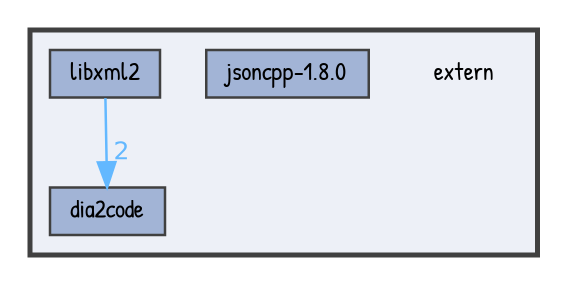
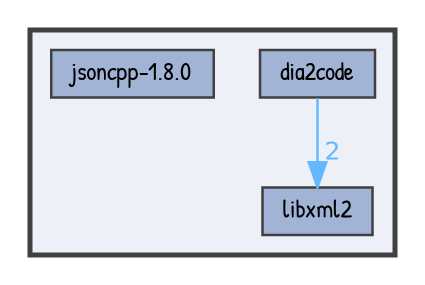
(465, 74) -> none
(106, 130) -> (318, 130)
